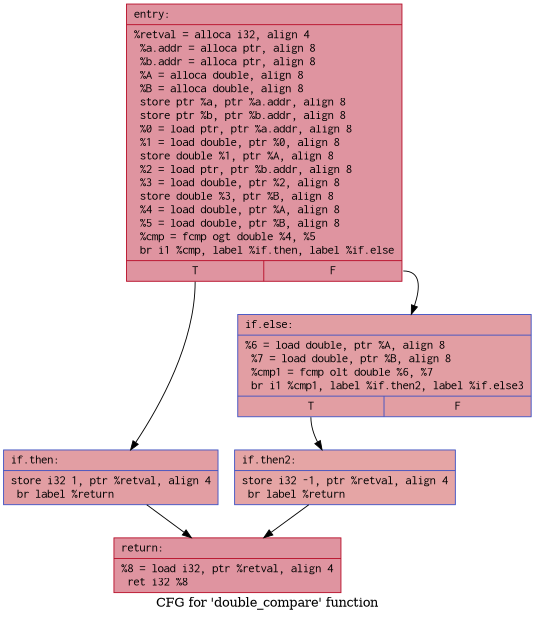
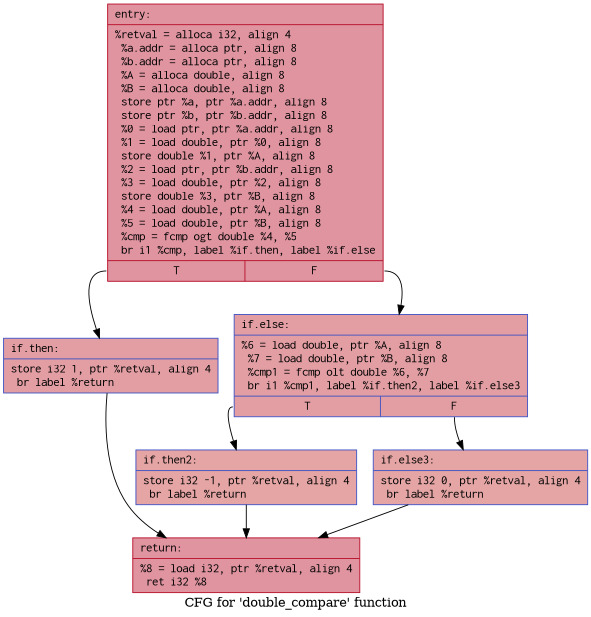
none -> (480, 477)
